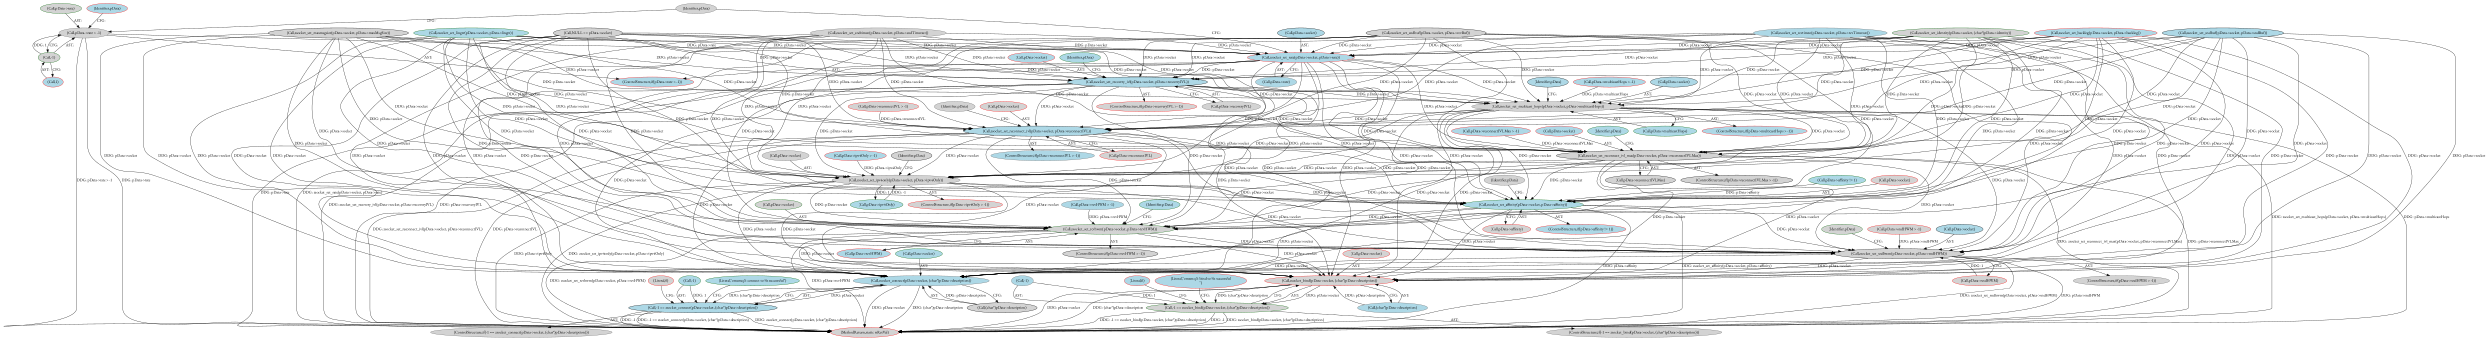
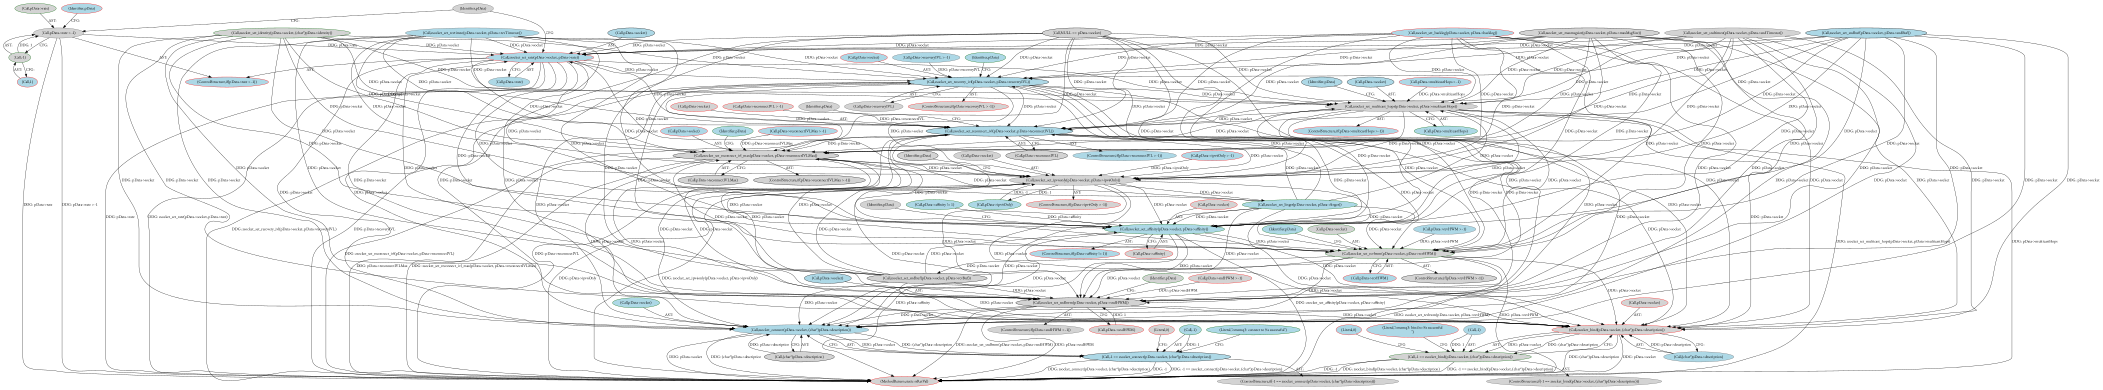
none -> (926, 58)
(860, 68) -> (1137, 259)
(616, 145) -> (1186, 192)
(1131, 156) -> (1037, 156)
